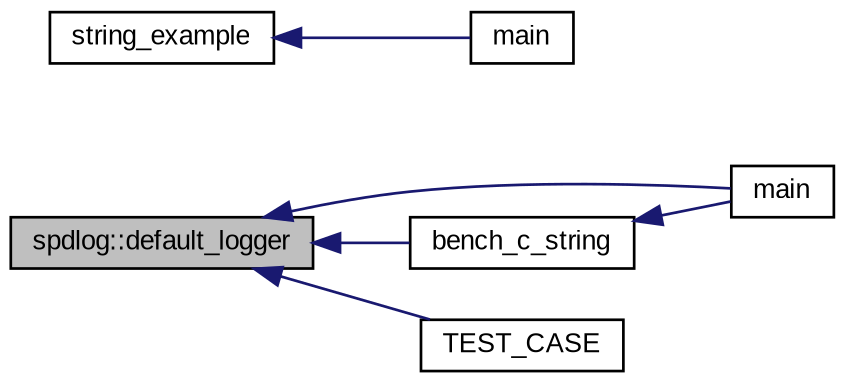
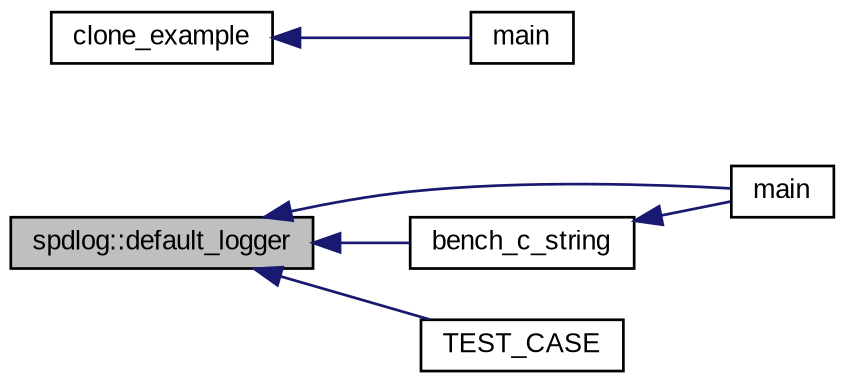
(162, 38) -> (162, 38)
